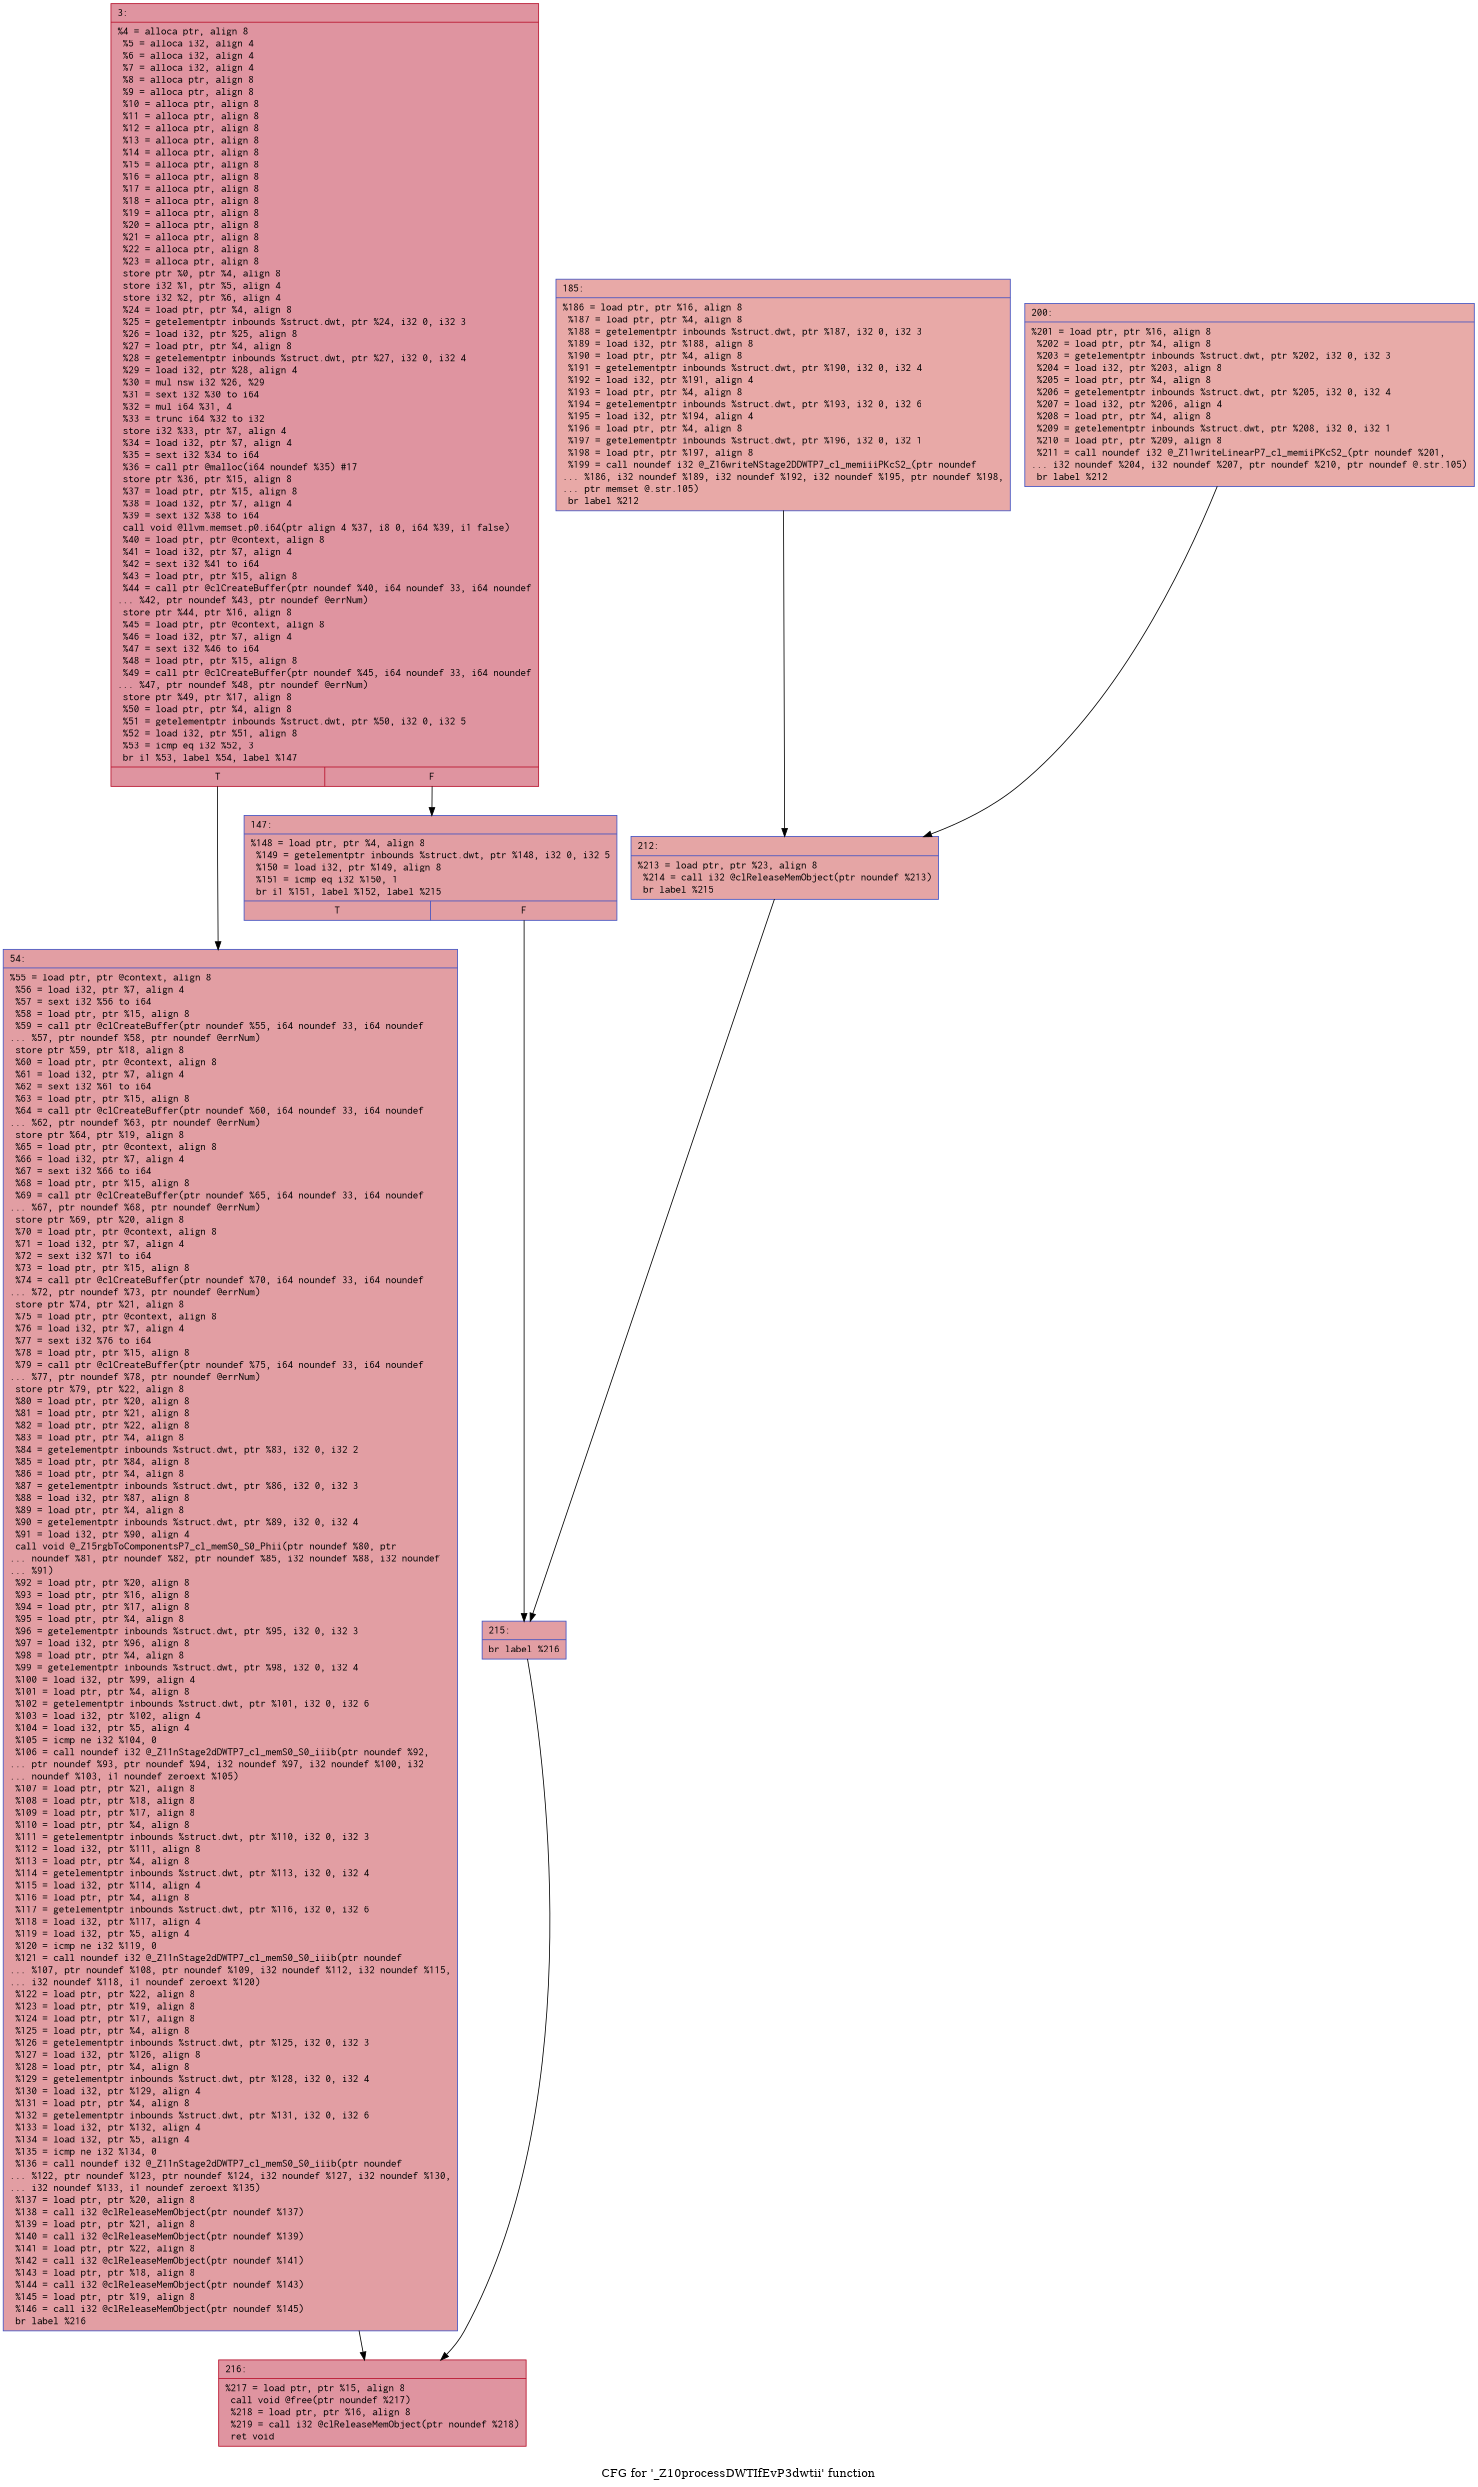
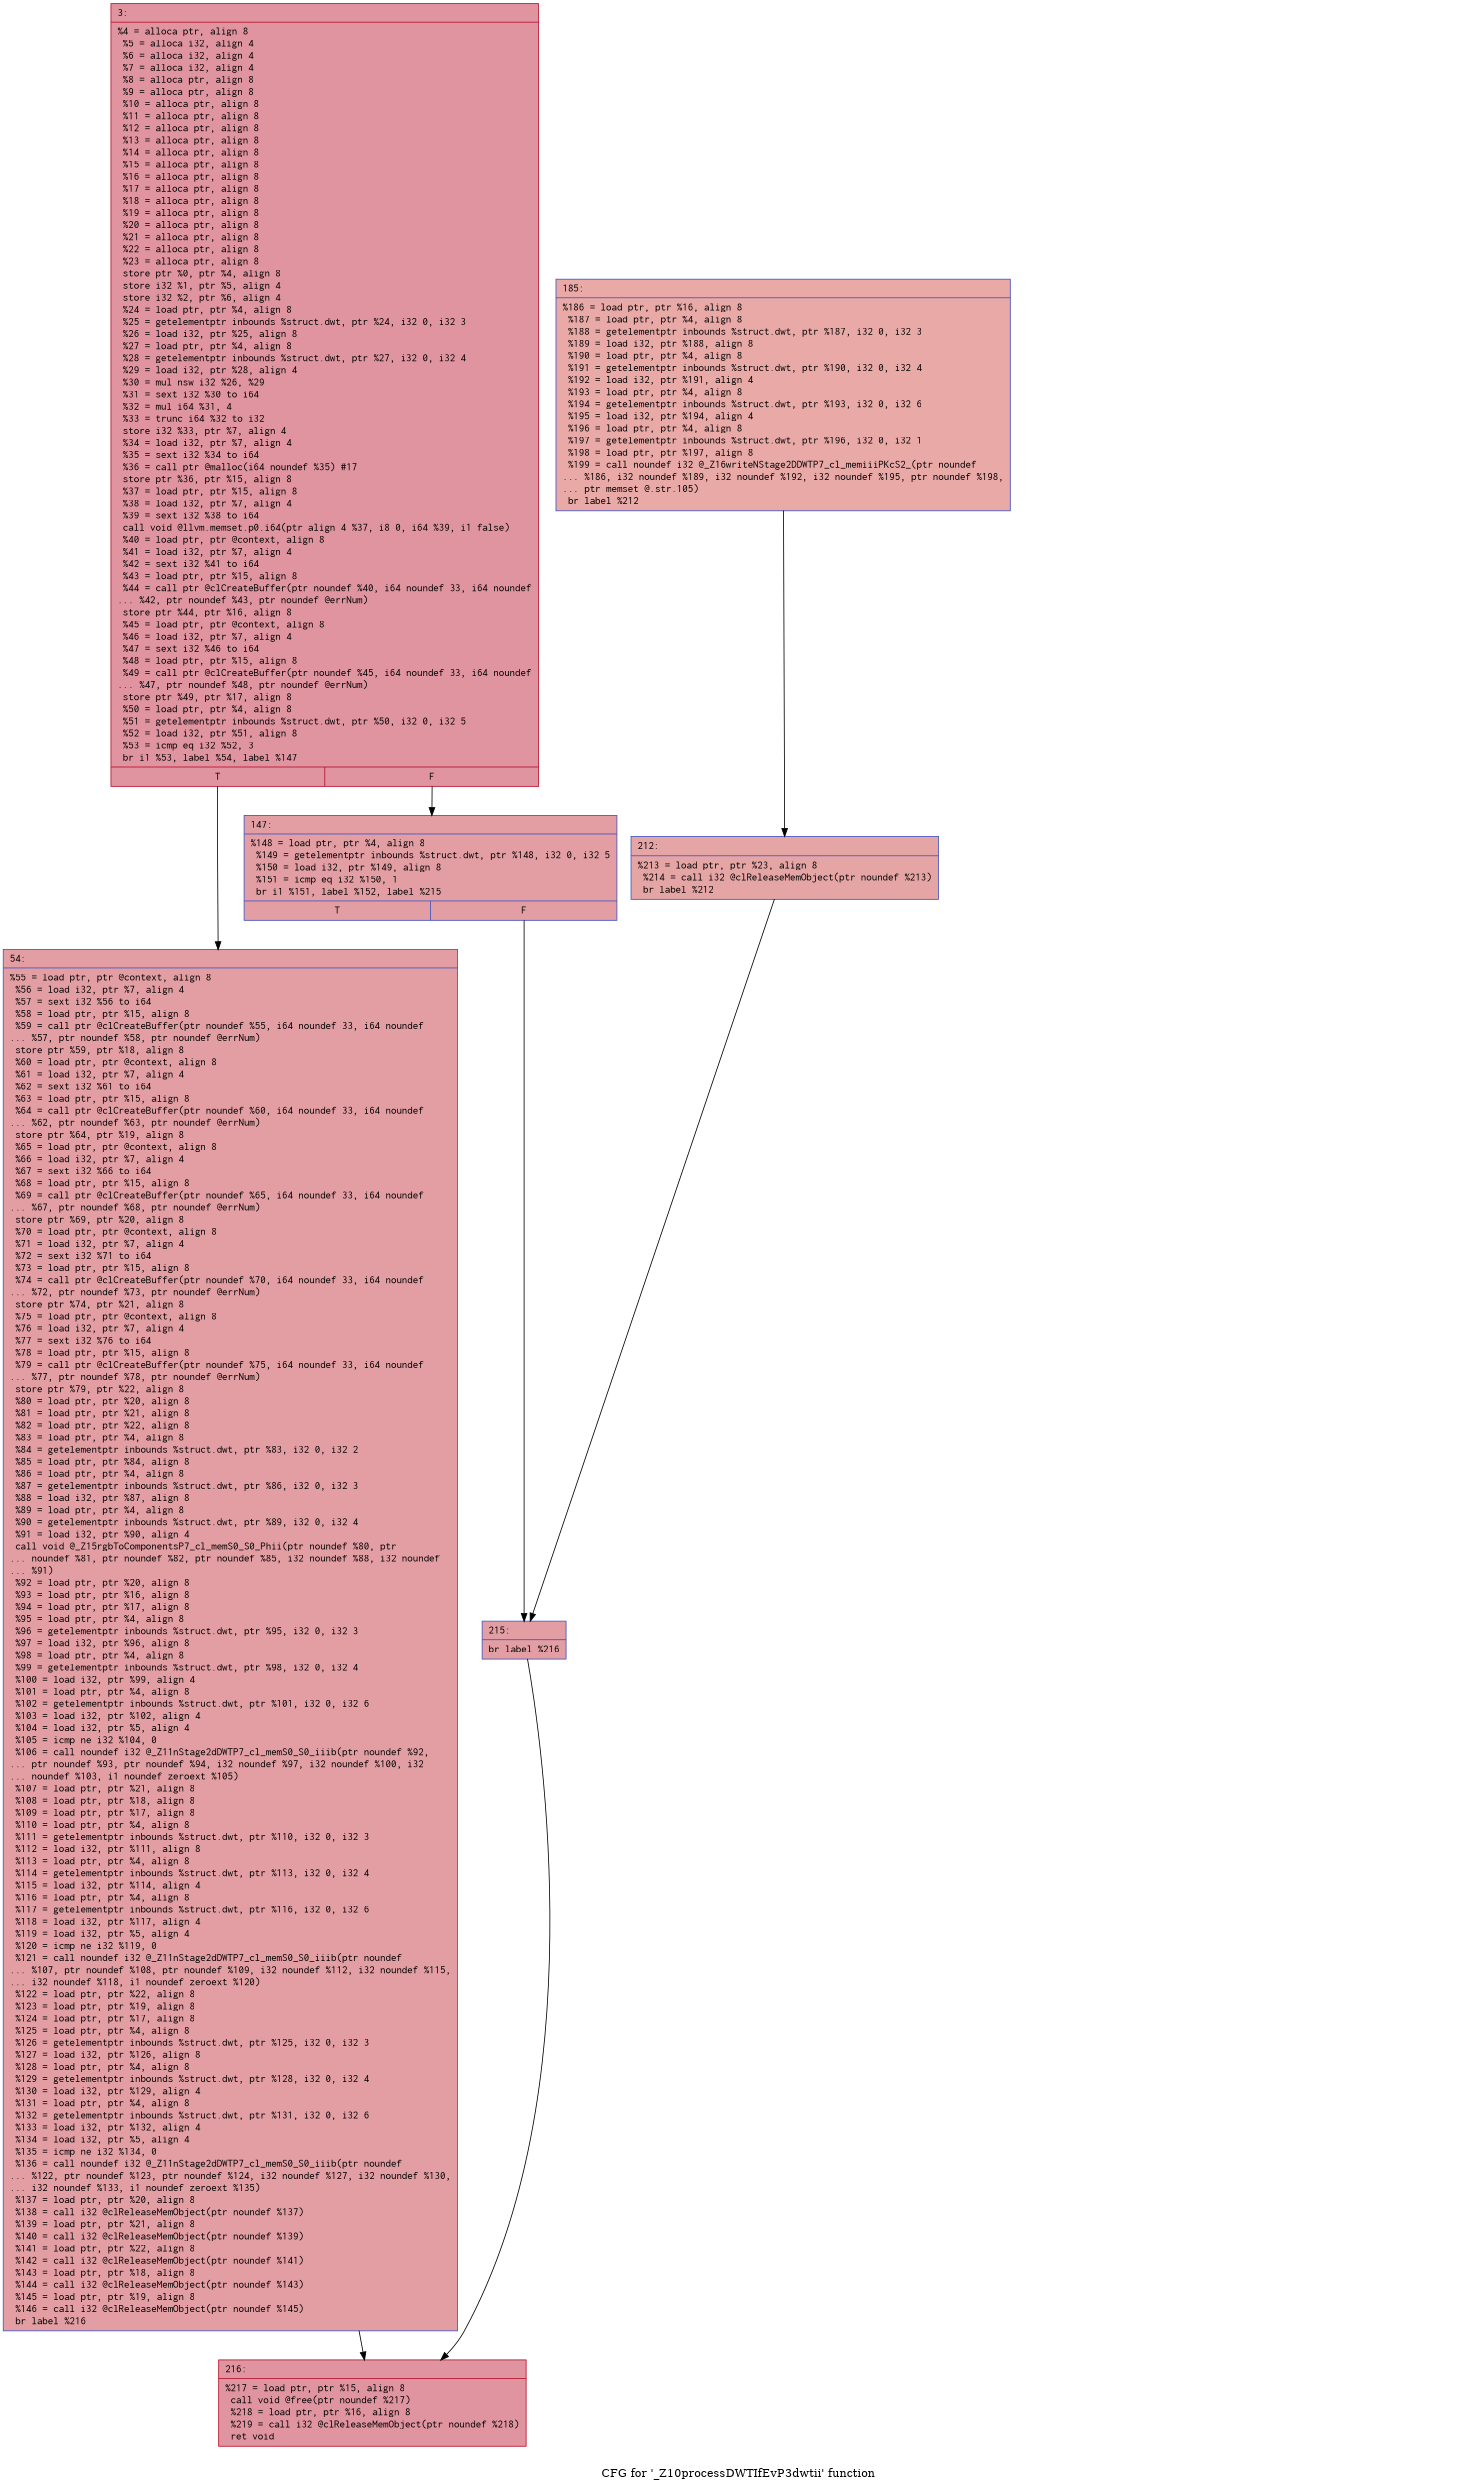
(1250, 395) -> none
(676, 889) -> (676, 889)
